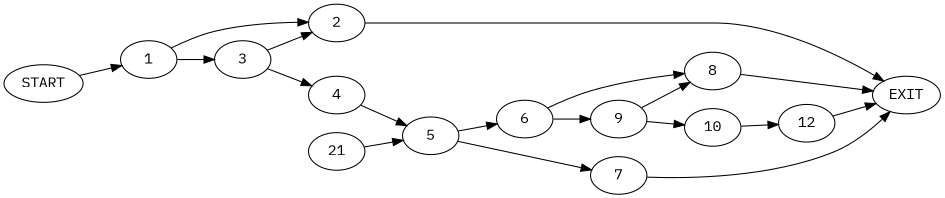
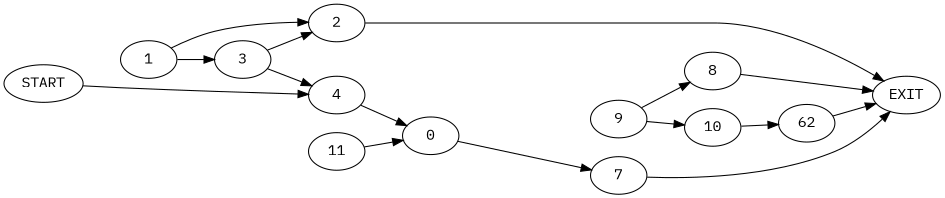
(95, 72) -> (190, 91)
(525, 119) -> none
(807, 123) -> (807, 123)
(431, 136) -> (431, 136)
(337, 151) -> (337, 151)
